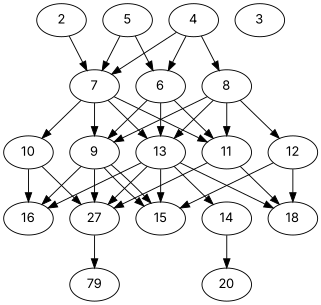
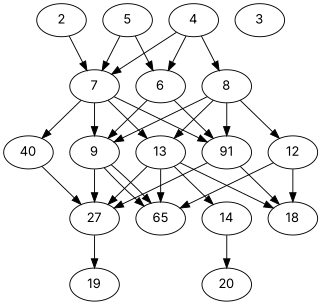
(161, 113) -> none
(28, 152) -> (28, 152)
(227, 152) -> (227, 152)
(28, 218) -> none
(161, 218) -> (161, 218)
(95, 285) -> (95, 285)
